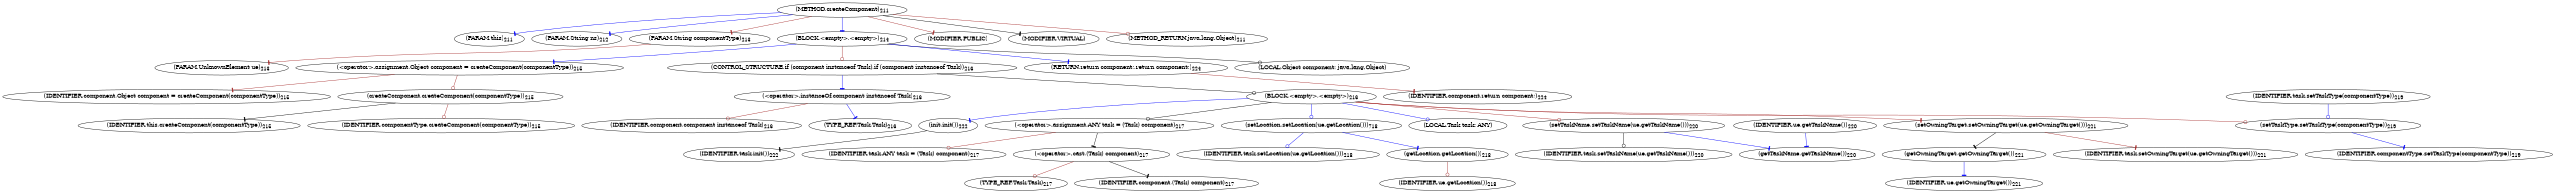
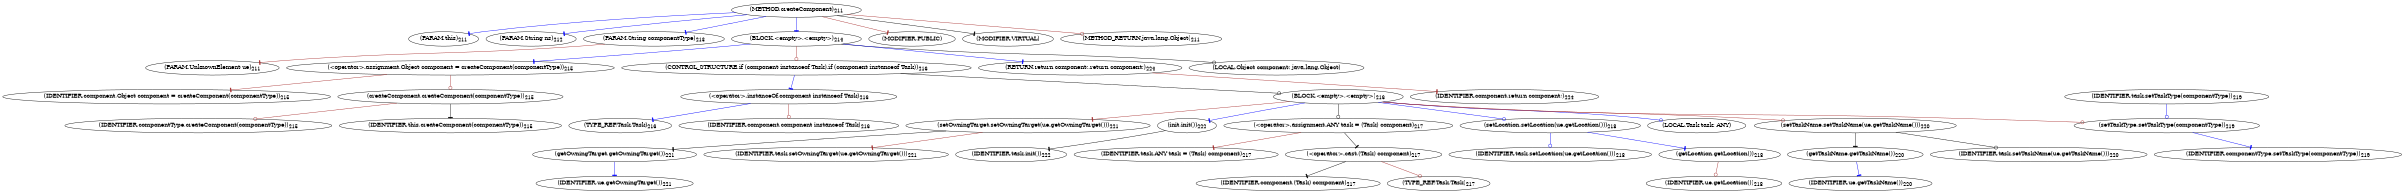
(772, 24) -> (726, 24)
(265, 67) -> (256, 67)
(1373, 125) -> (1612, 125)
(1806, 139) -> (1858, 168)
(1003, 140) -> (1258, 140)
(1716, 140) -> (1855, 139)
